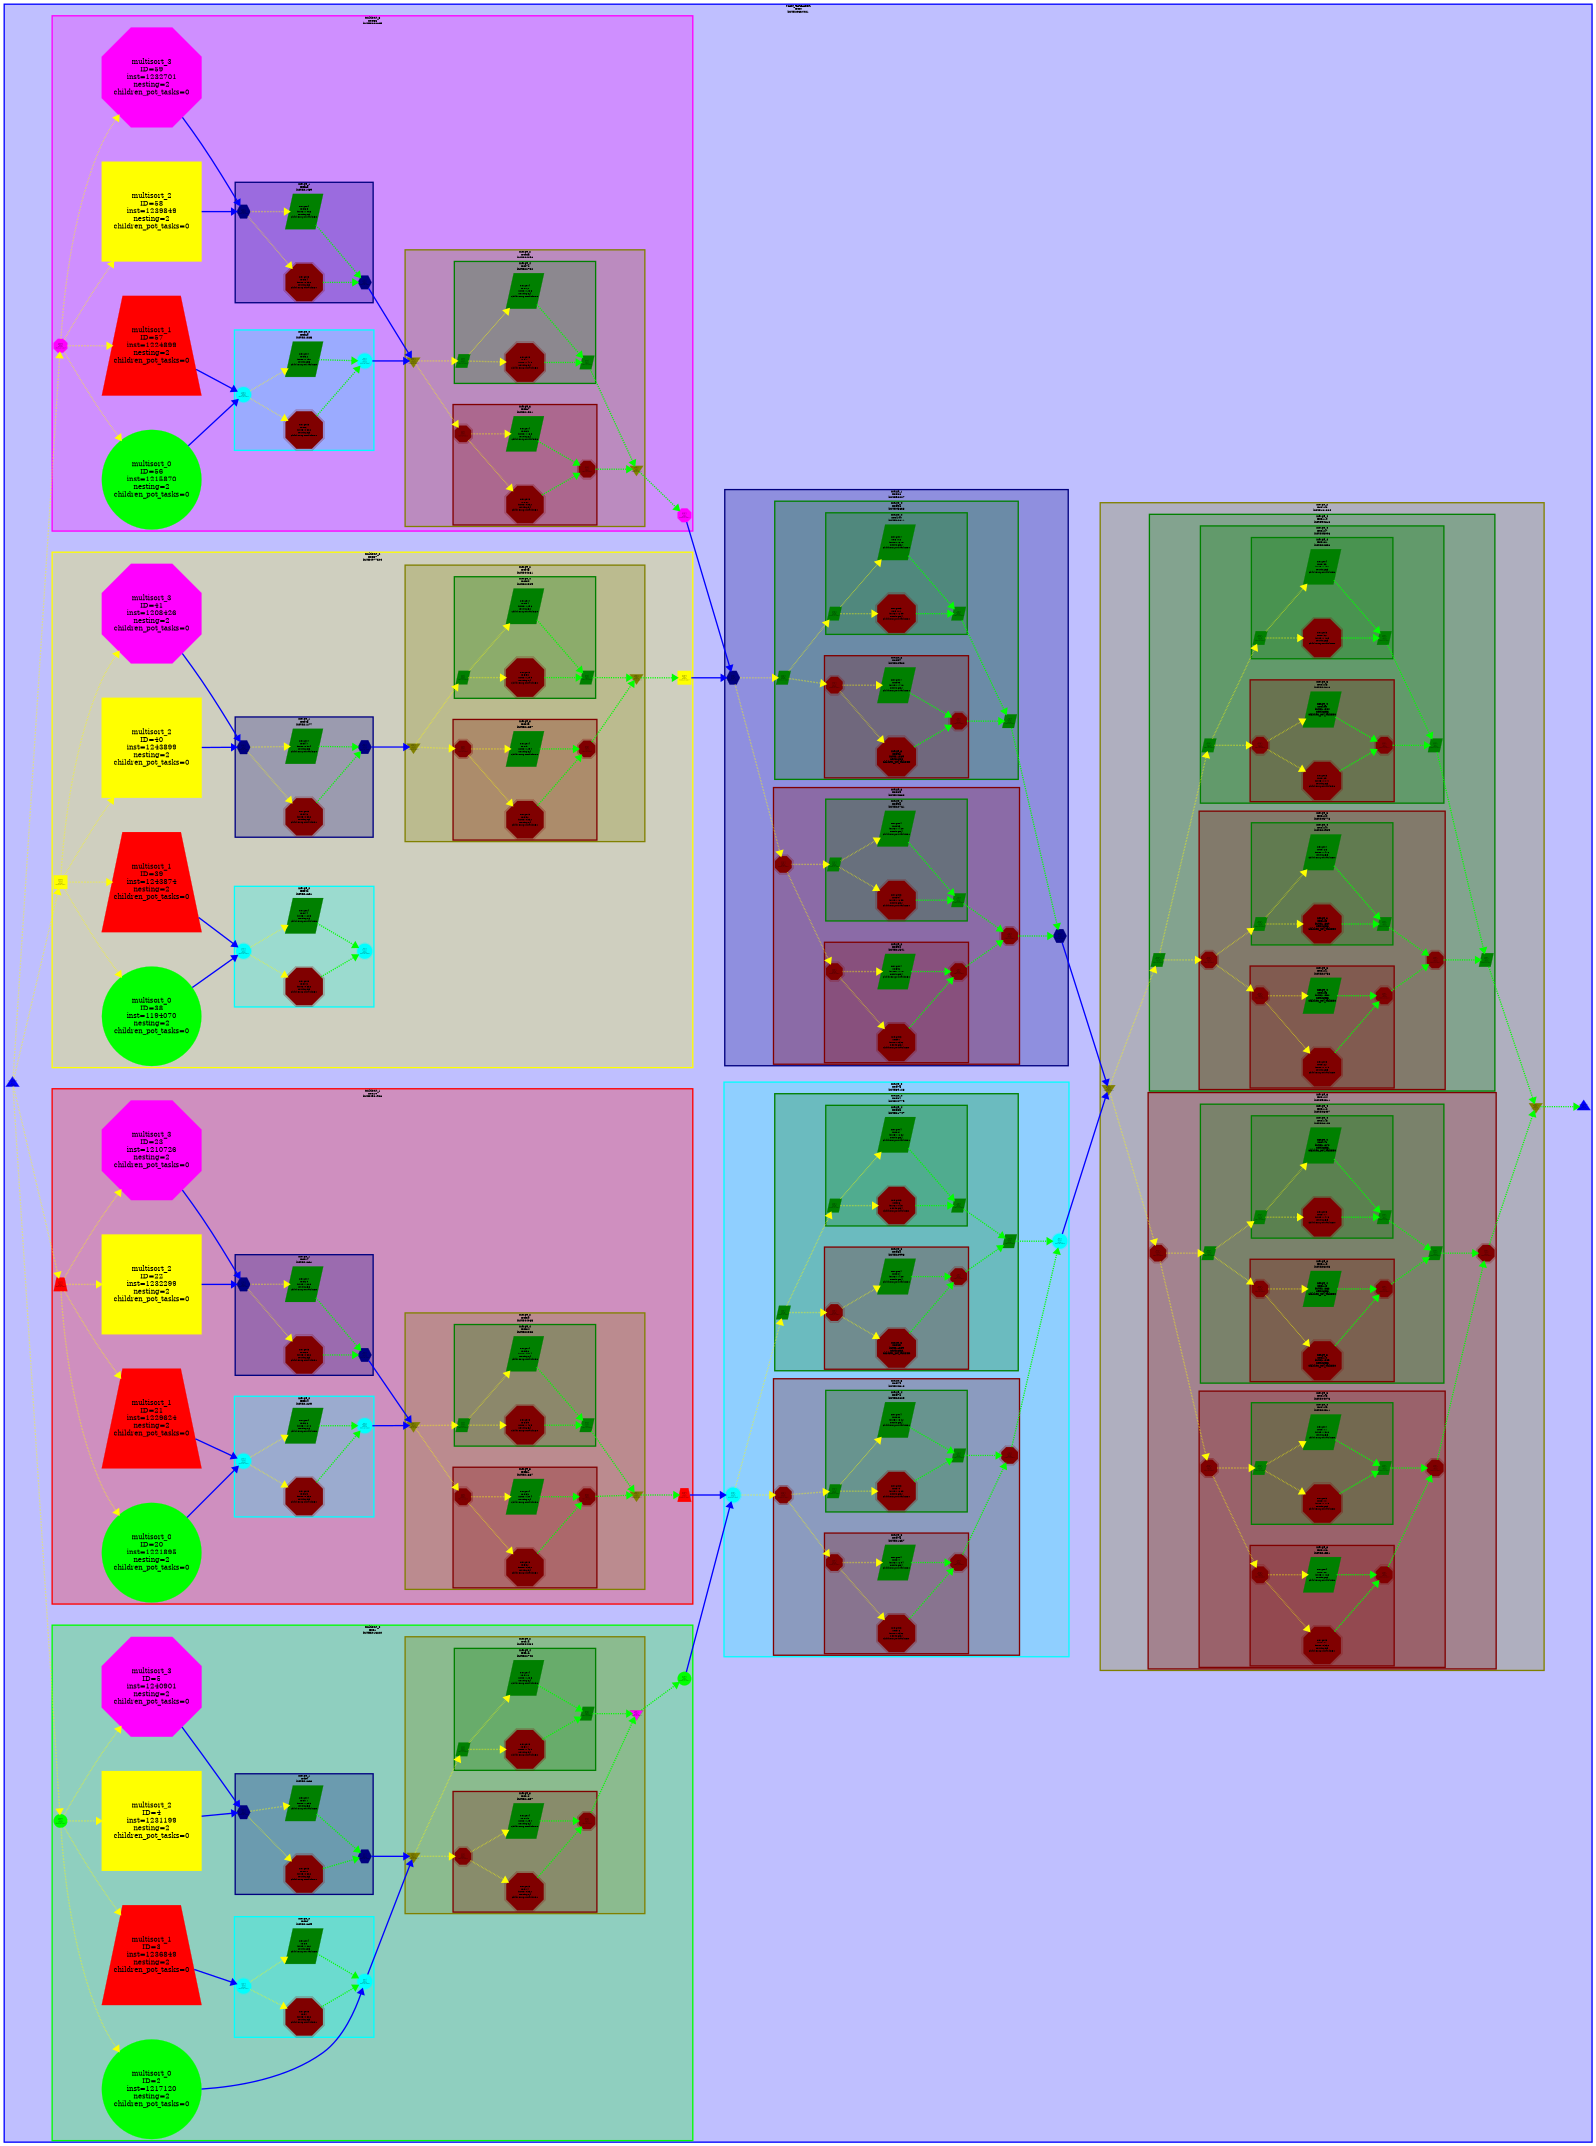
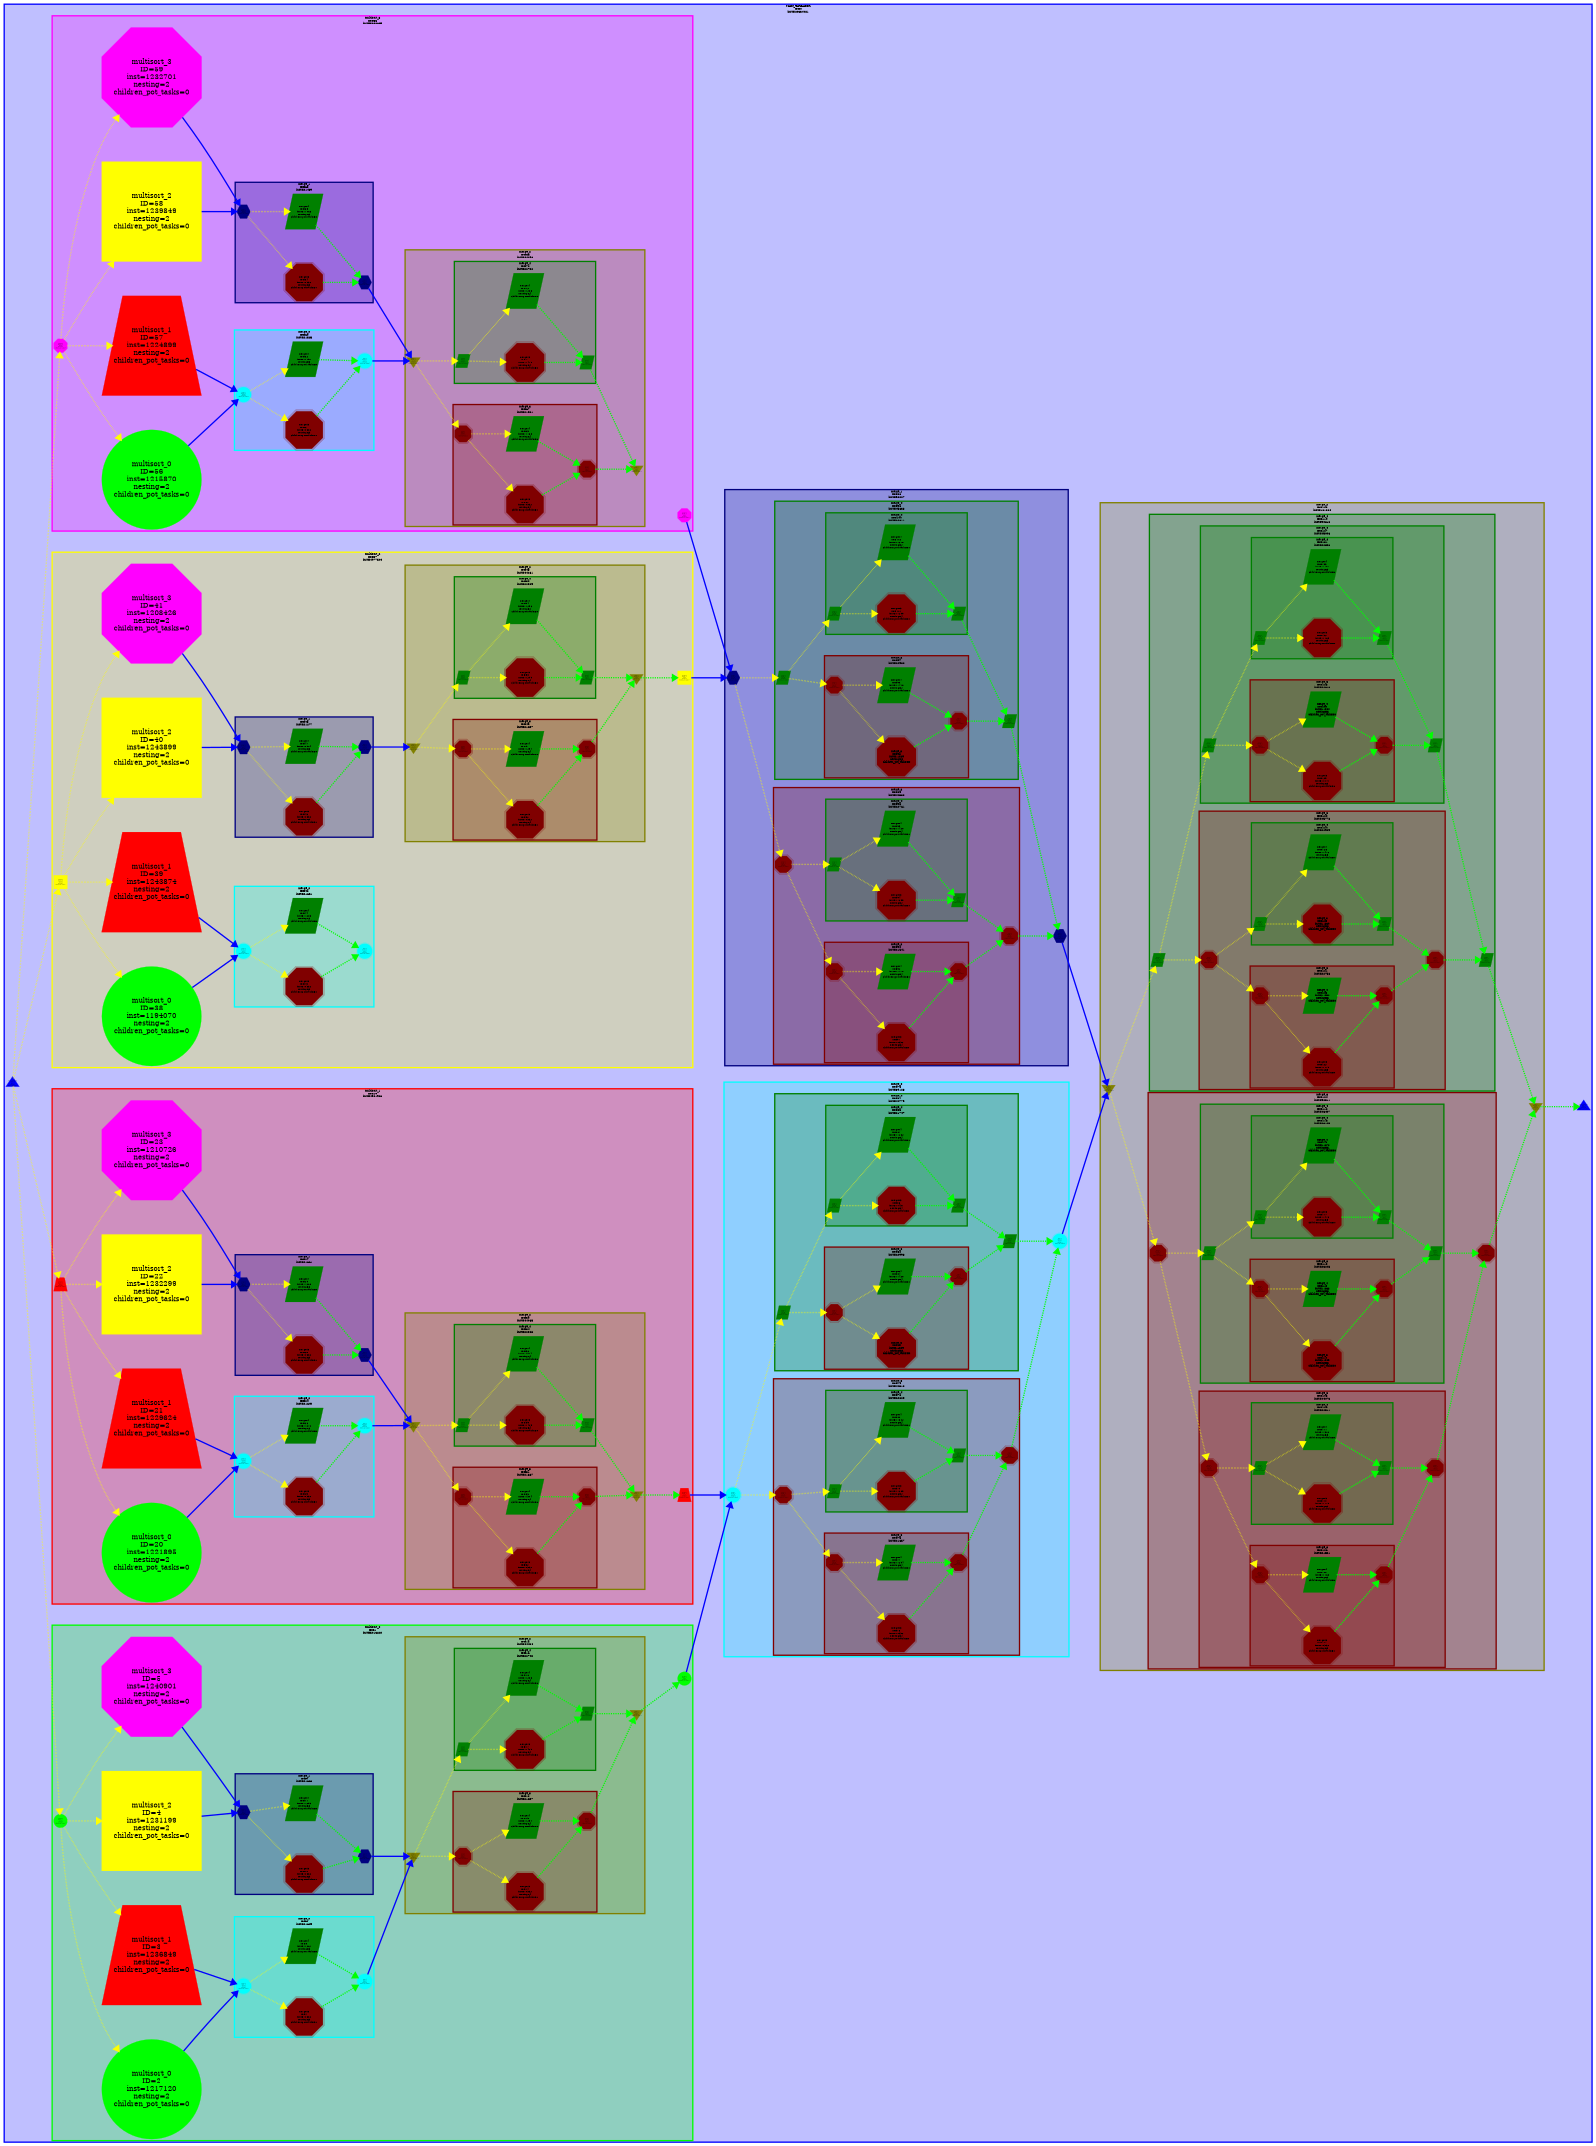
(658, 489) -> none
(636, 1714) -> (636, 1714)
(298, 2067) -> (209, 2023)
